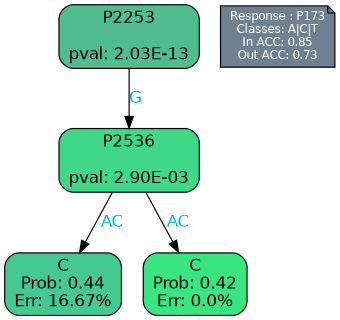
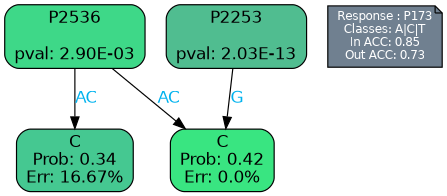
(129, 92) -> (230, 93)
(63, 284) -> (75, 160)
